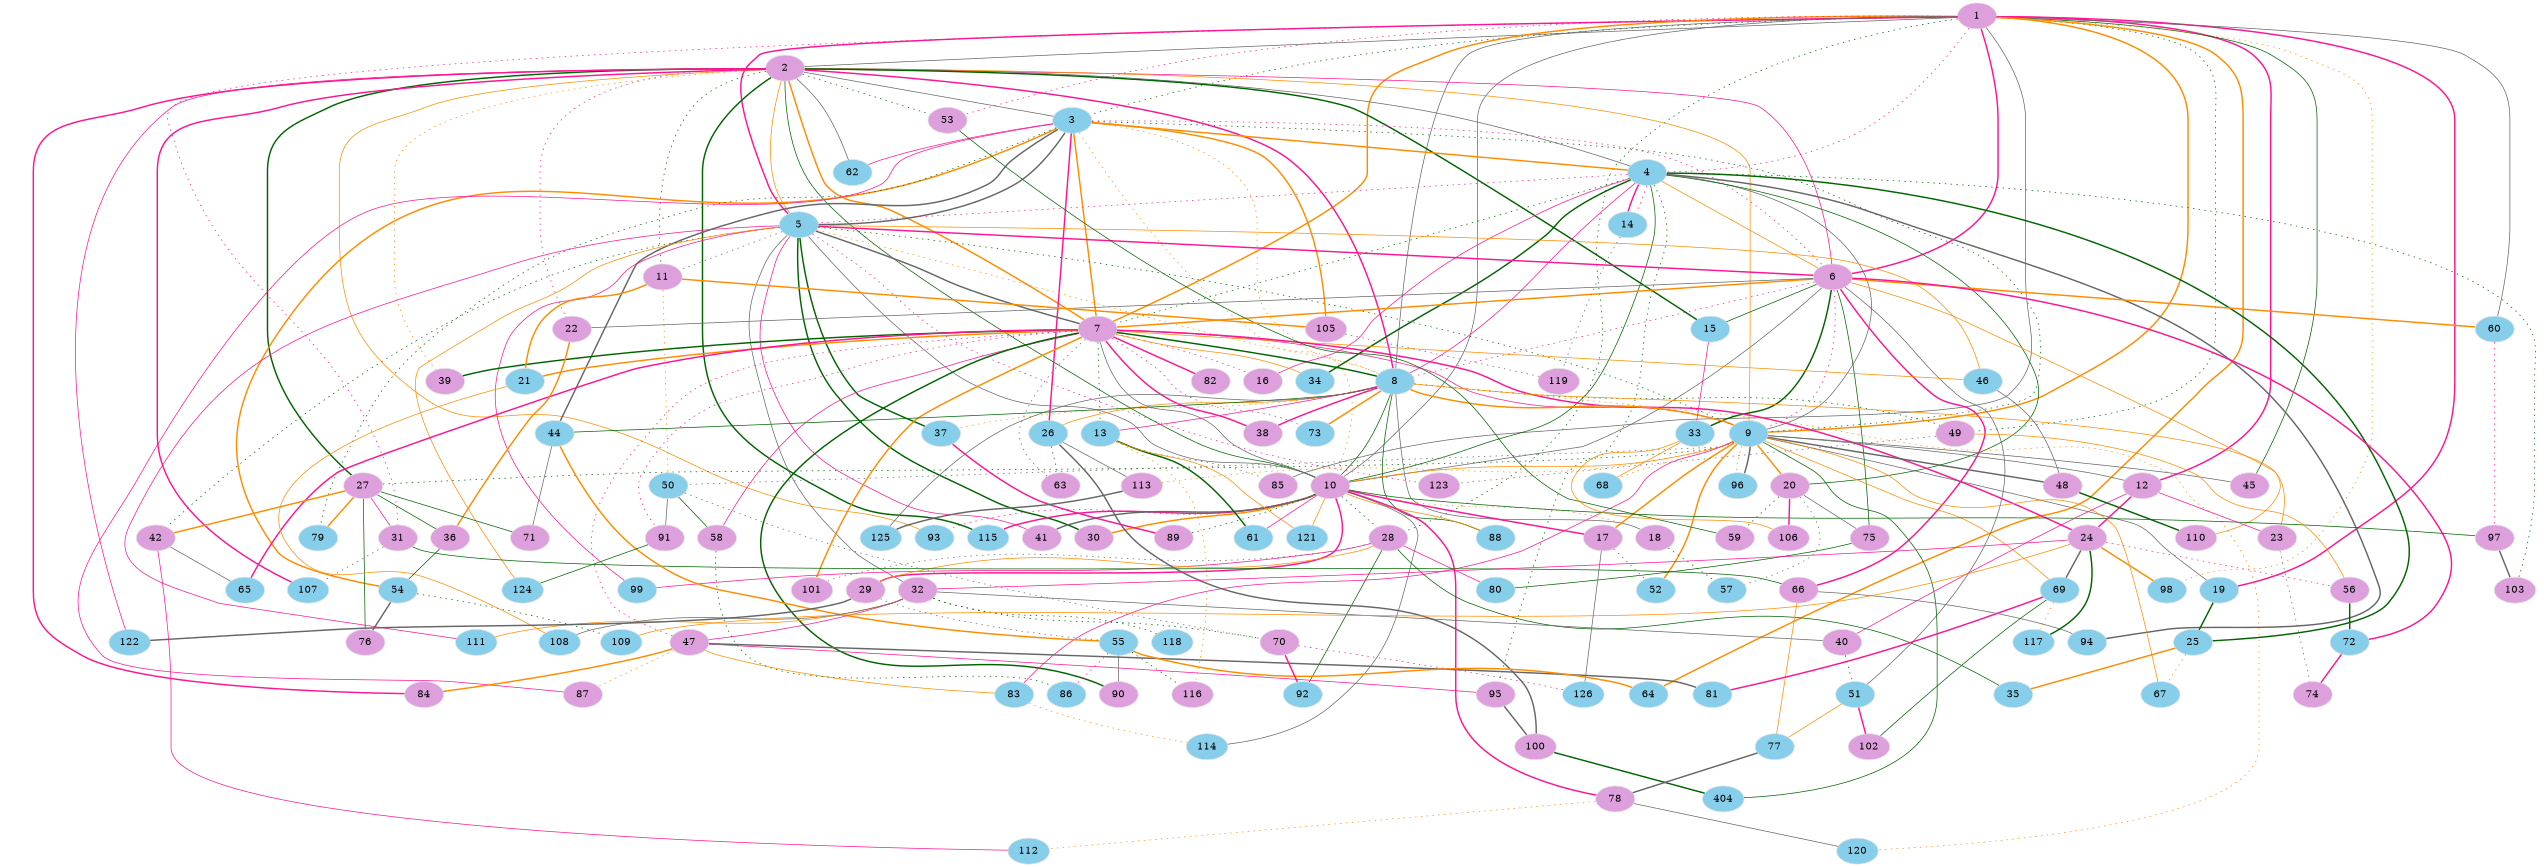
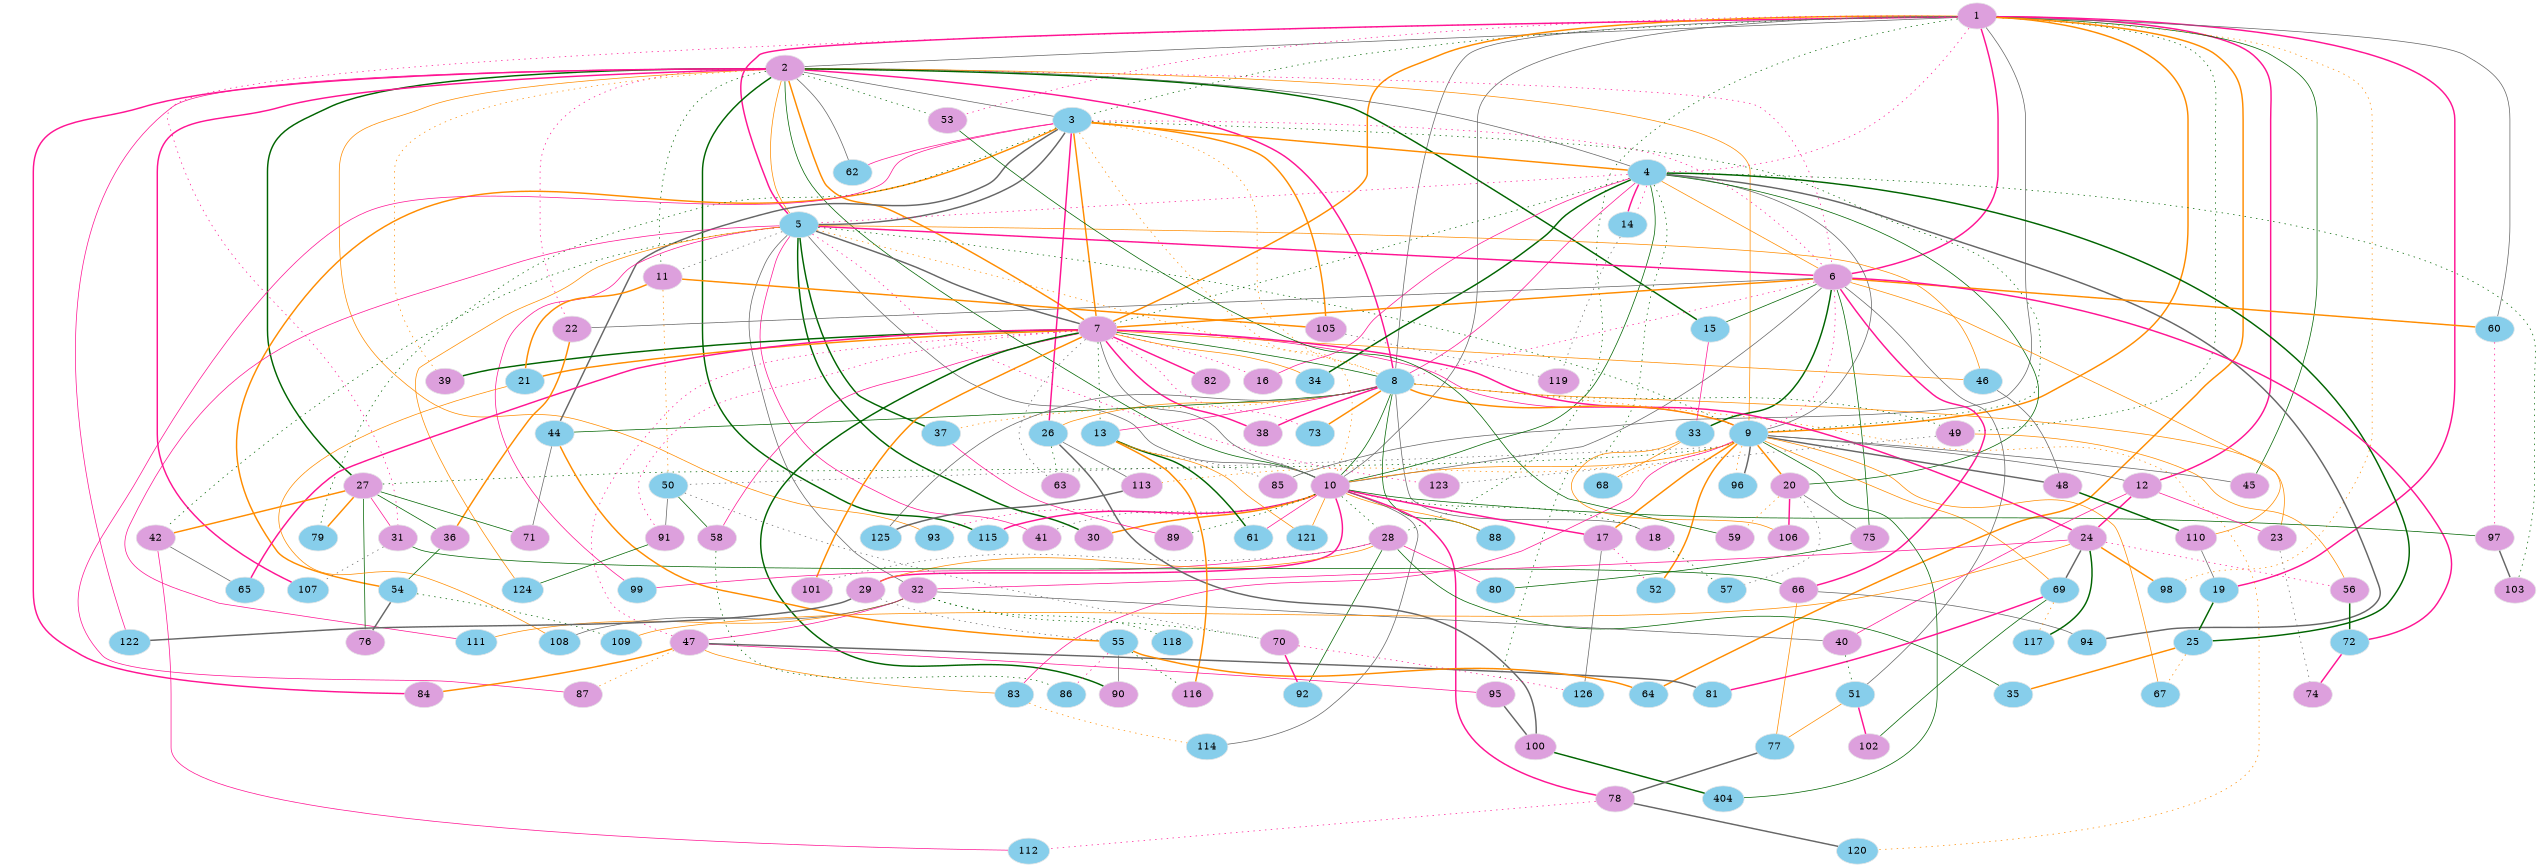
(1372, 80) -> (1372, 80)
(1247, 352) -> (1247, 352)
(1996, 490) -> (2209, 567)
(1037, 500) -> (1037, 500)
(1495, 507) -> (1495, 507)
(1186, 512) -> (1186, 512)
(1762, 512) -> (1762, 512)
(1203, 542) -> (1203, 542)
(1322, 825) -> (1322, 825)
(1736, 825) -> (1736, 825)
